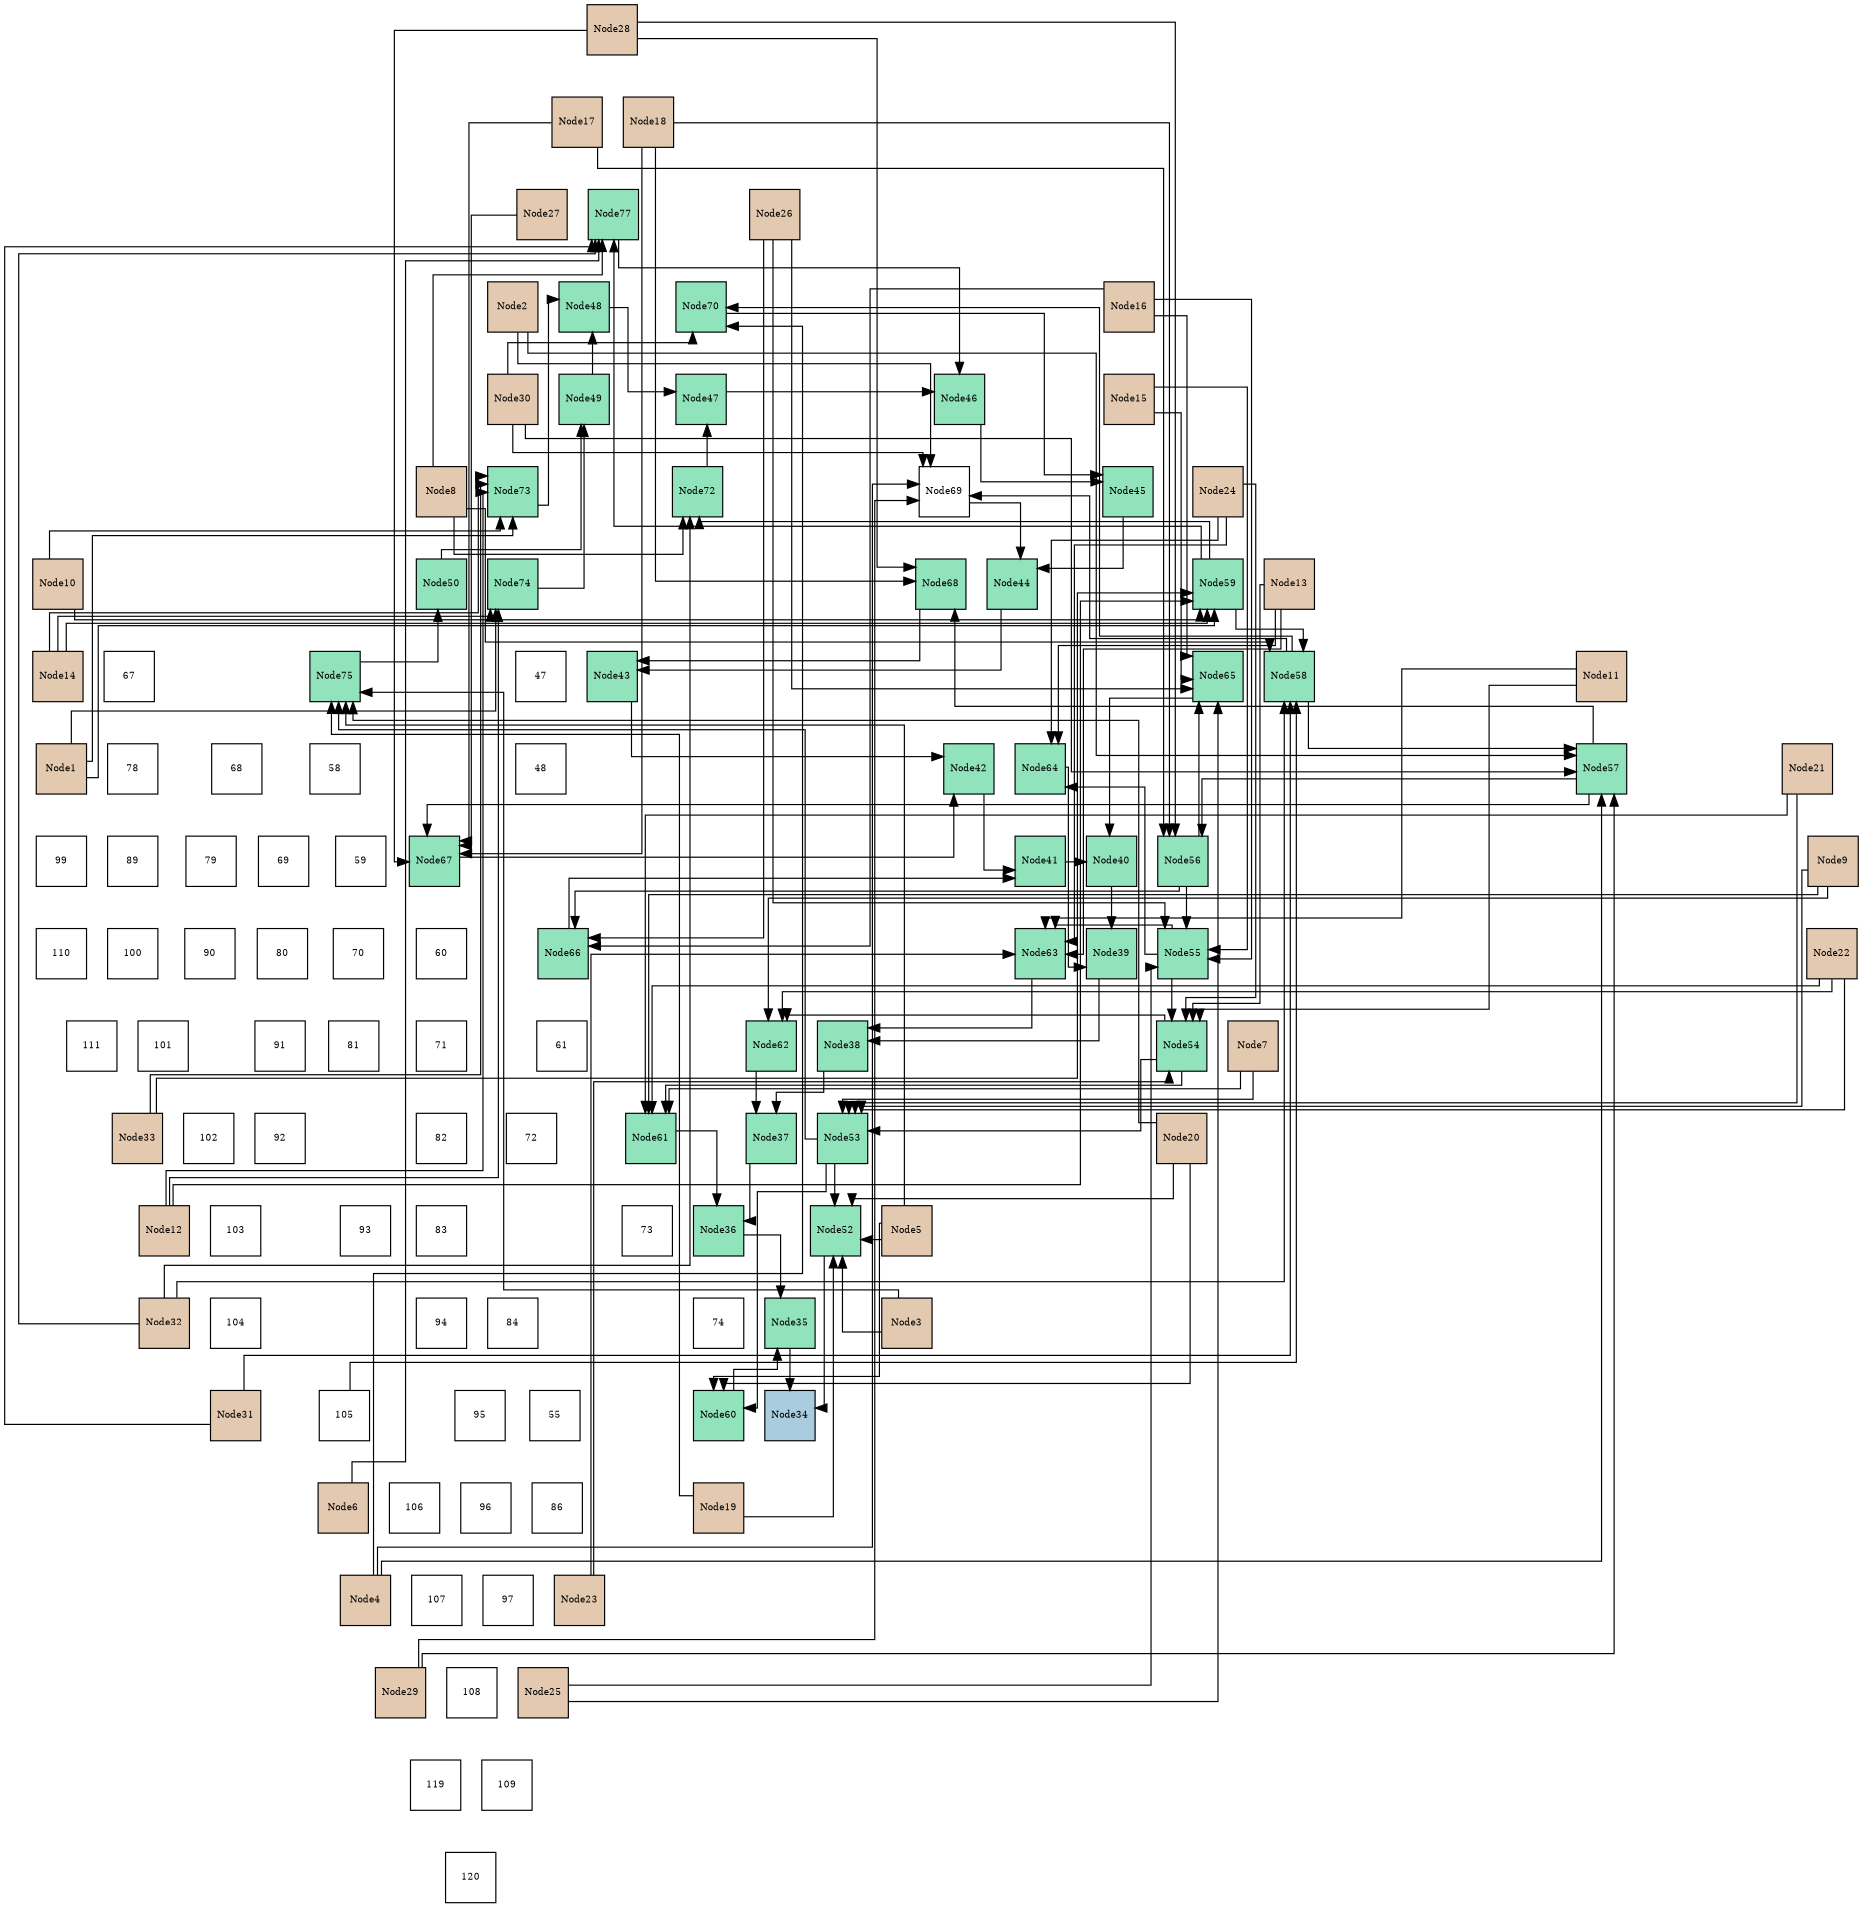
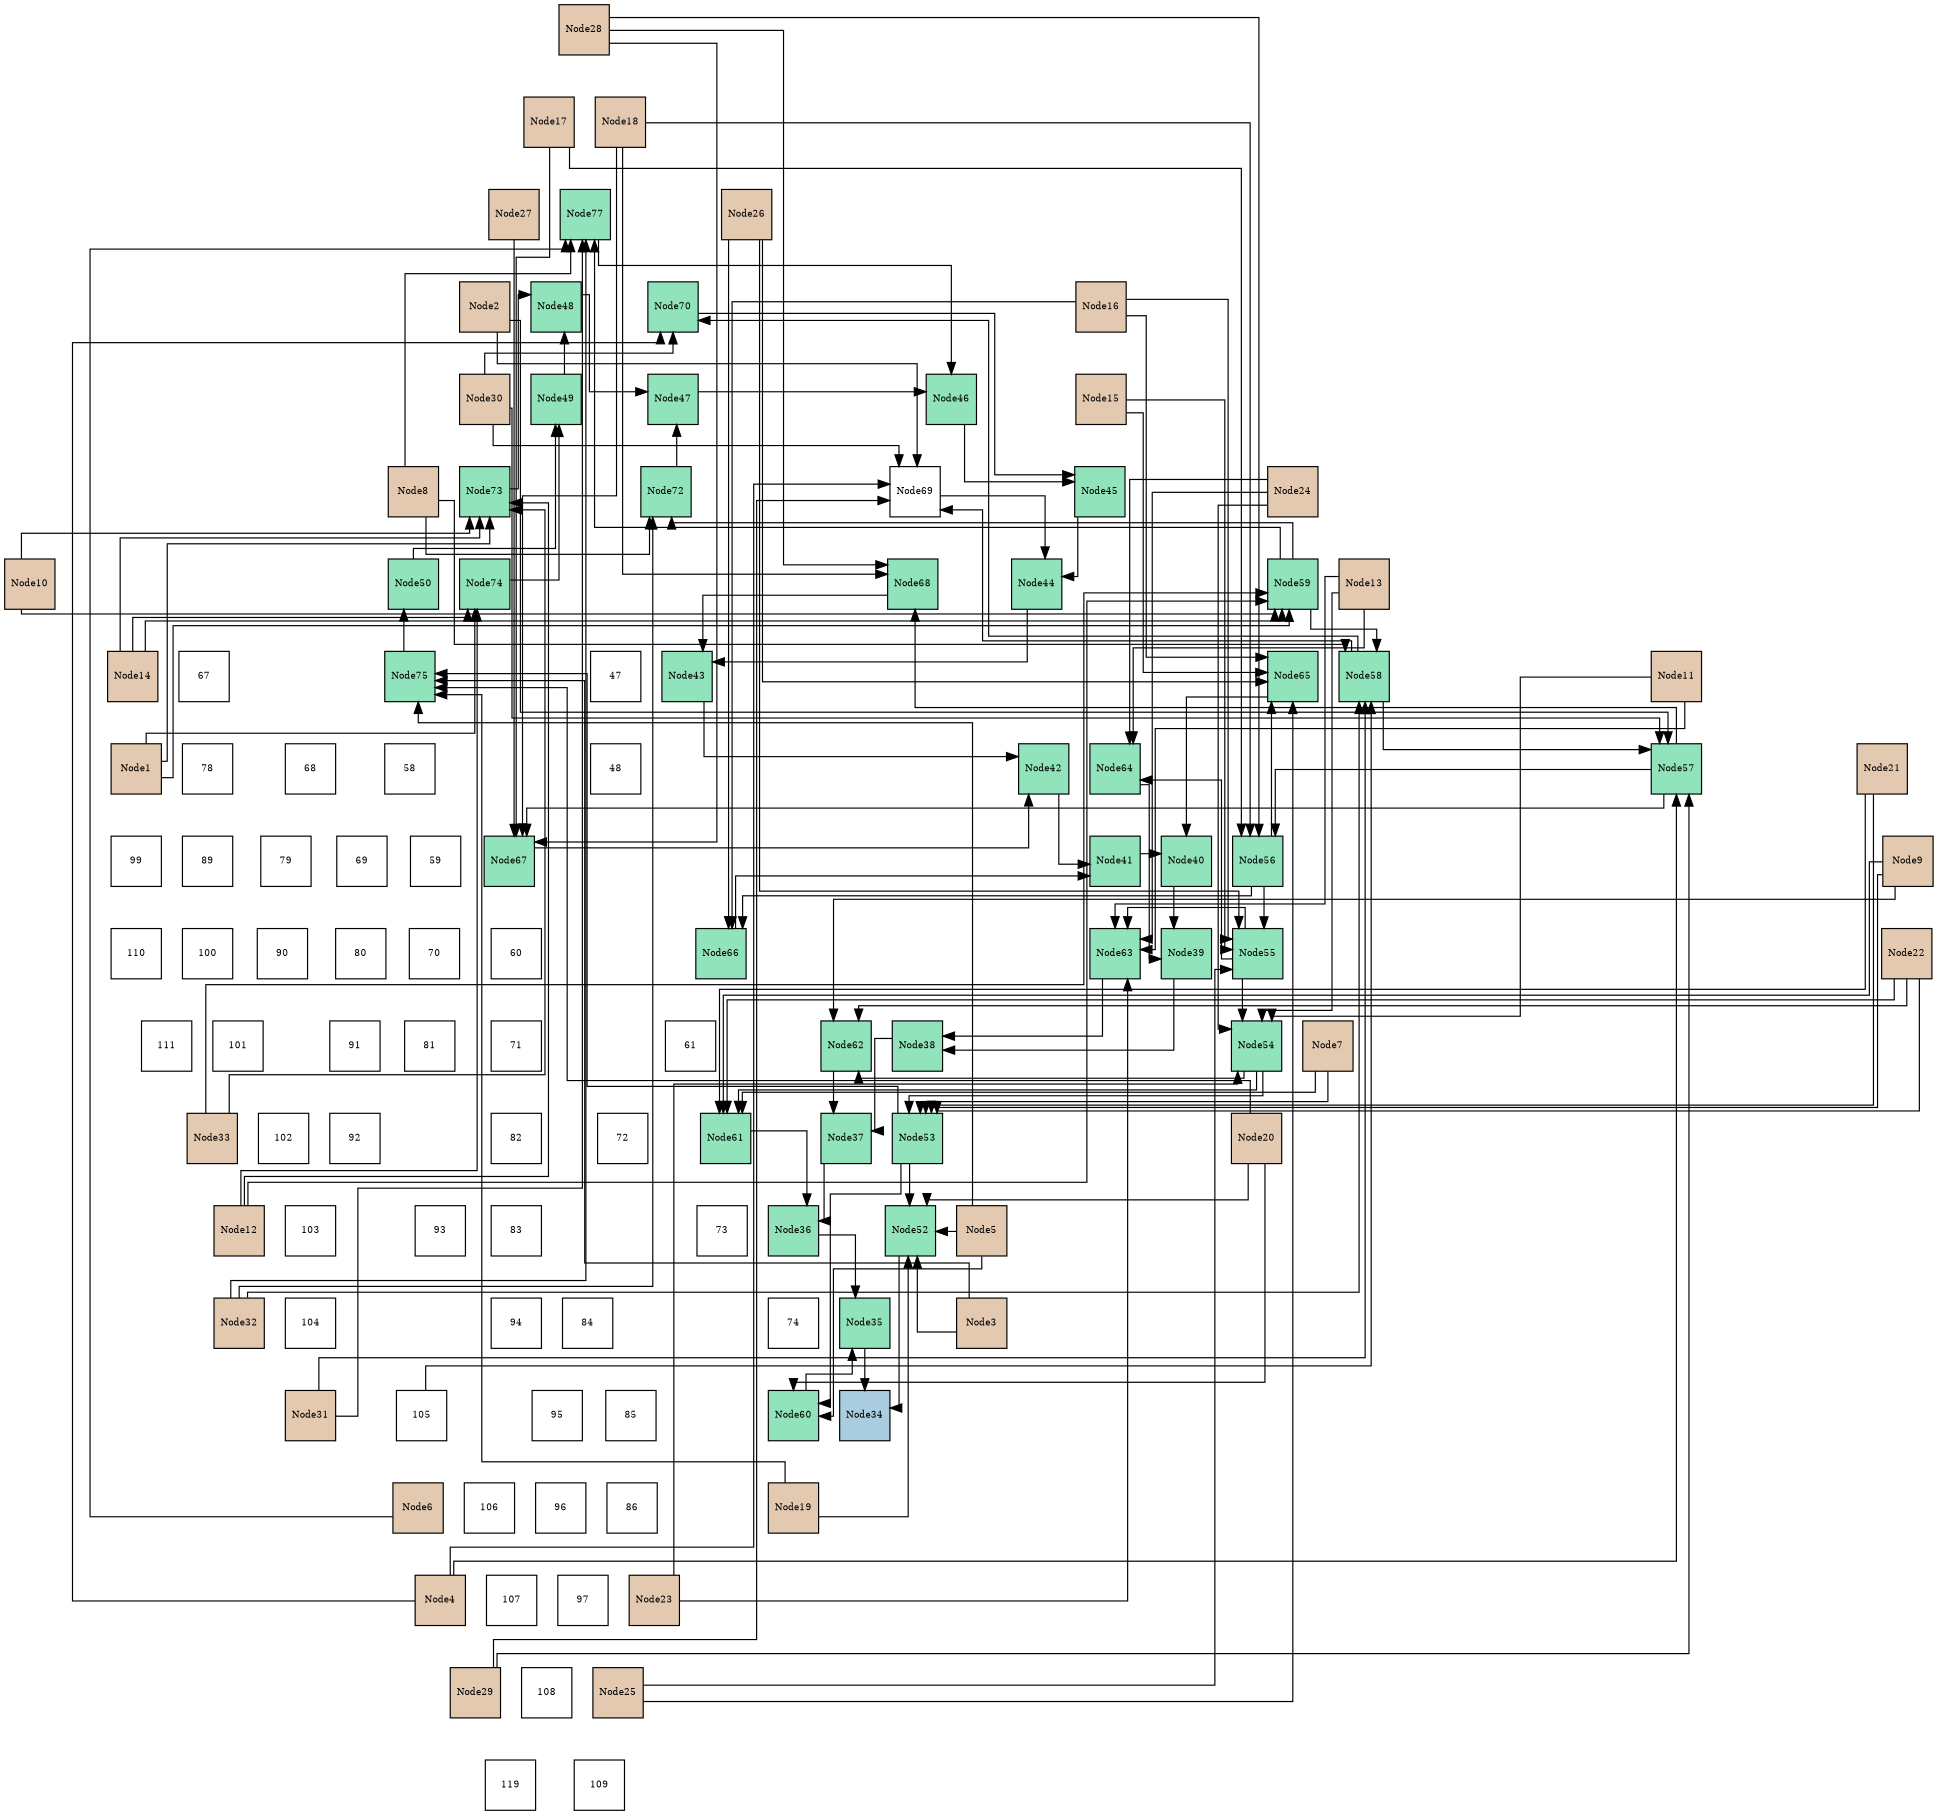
(555, 1416) -> (631, 1416)
(471, 1878) -> none
